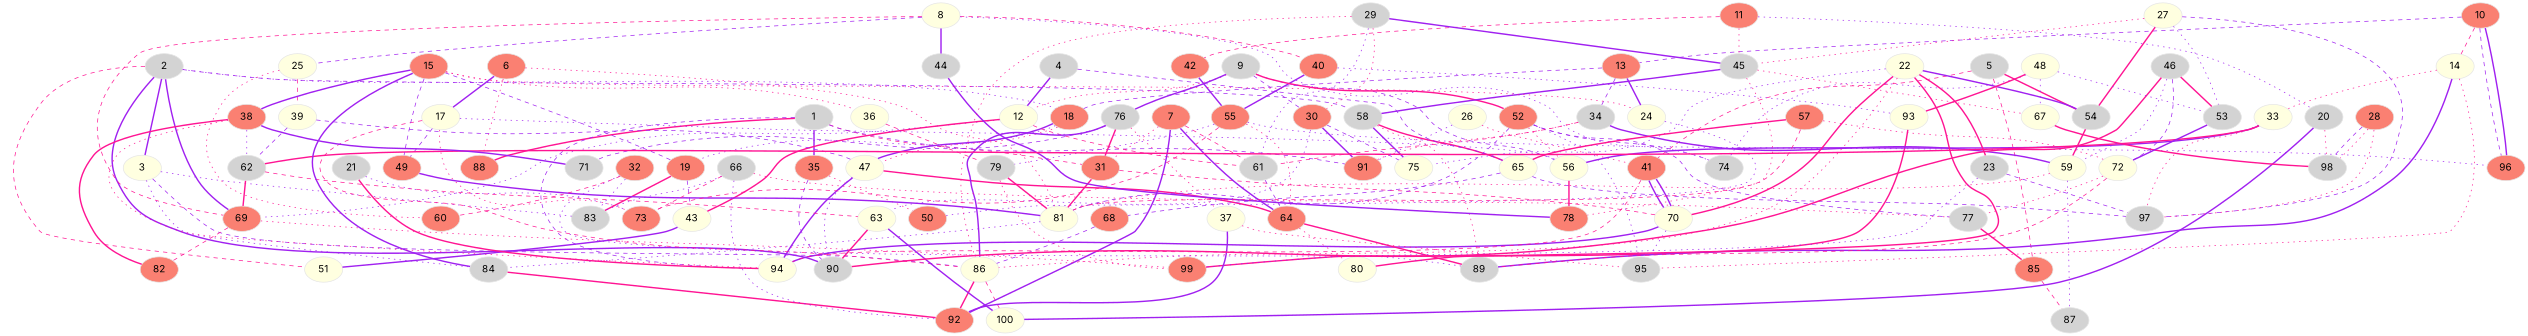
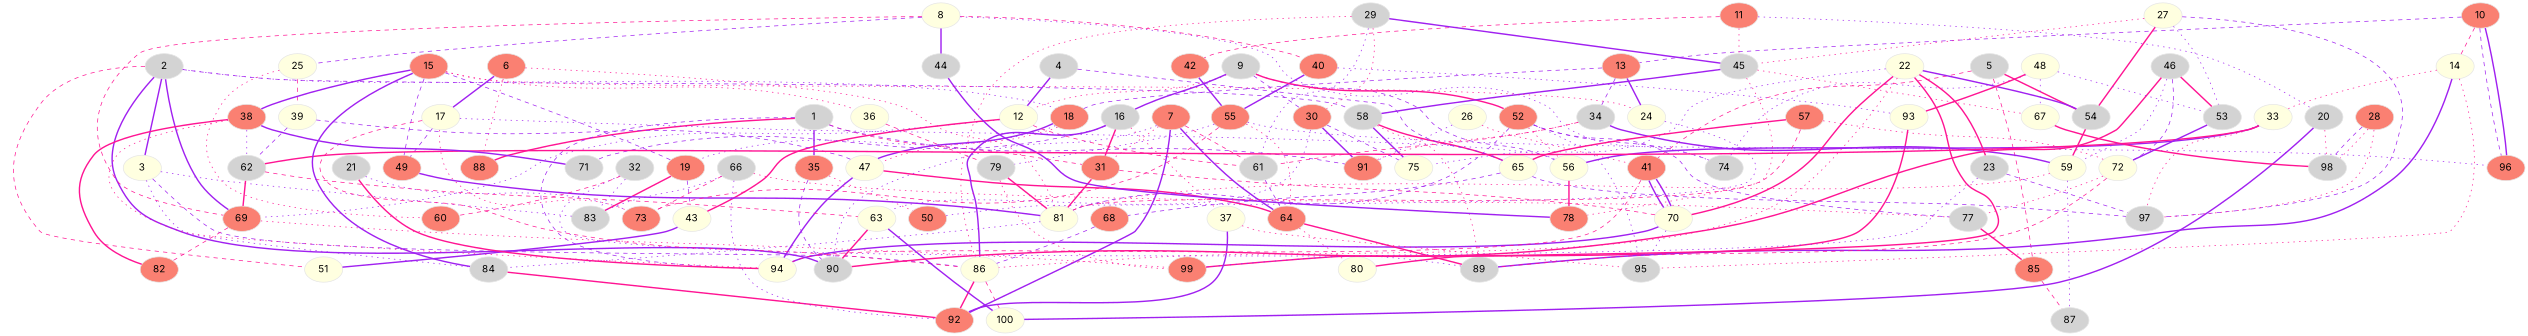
(1120, 117) -> (1120, 117)
(635, 168) -> (635, 168)
(827, 209) -> (955, 160)
